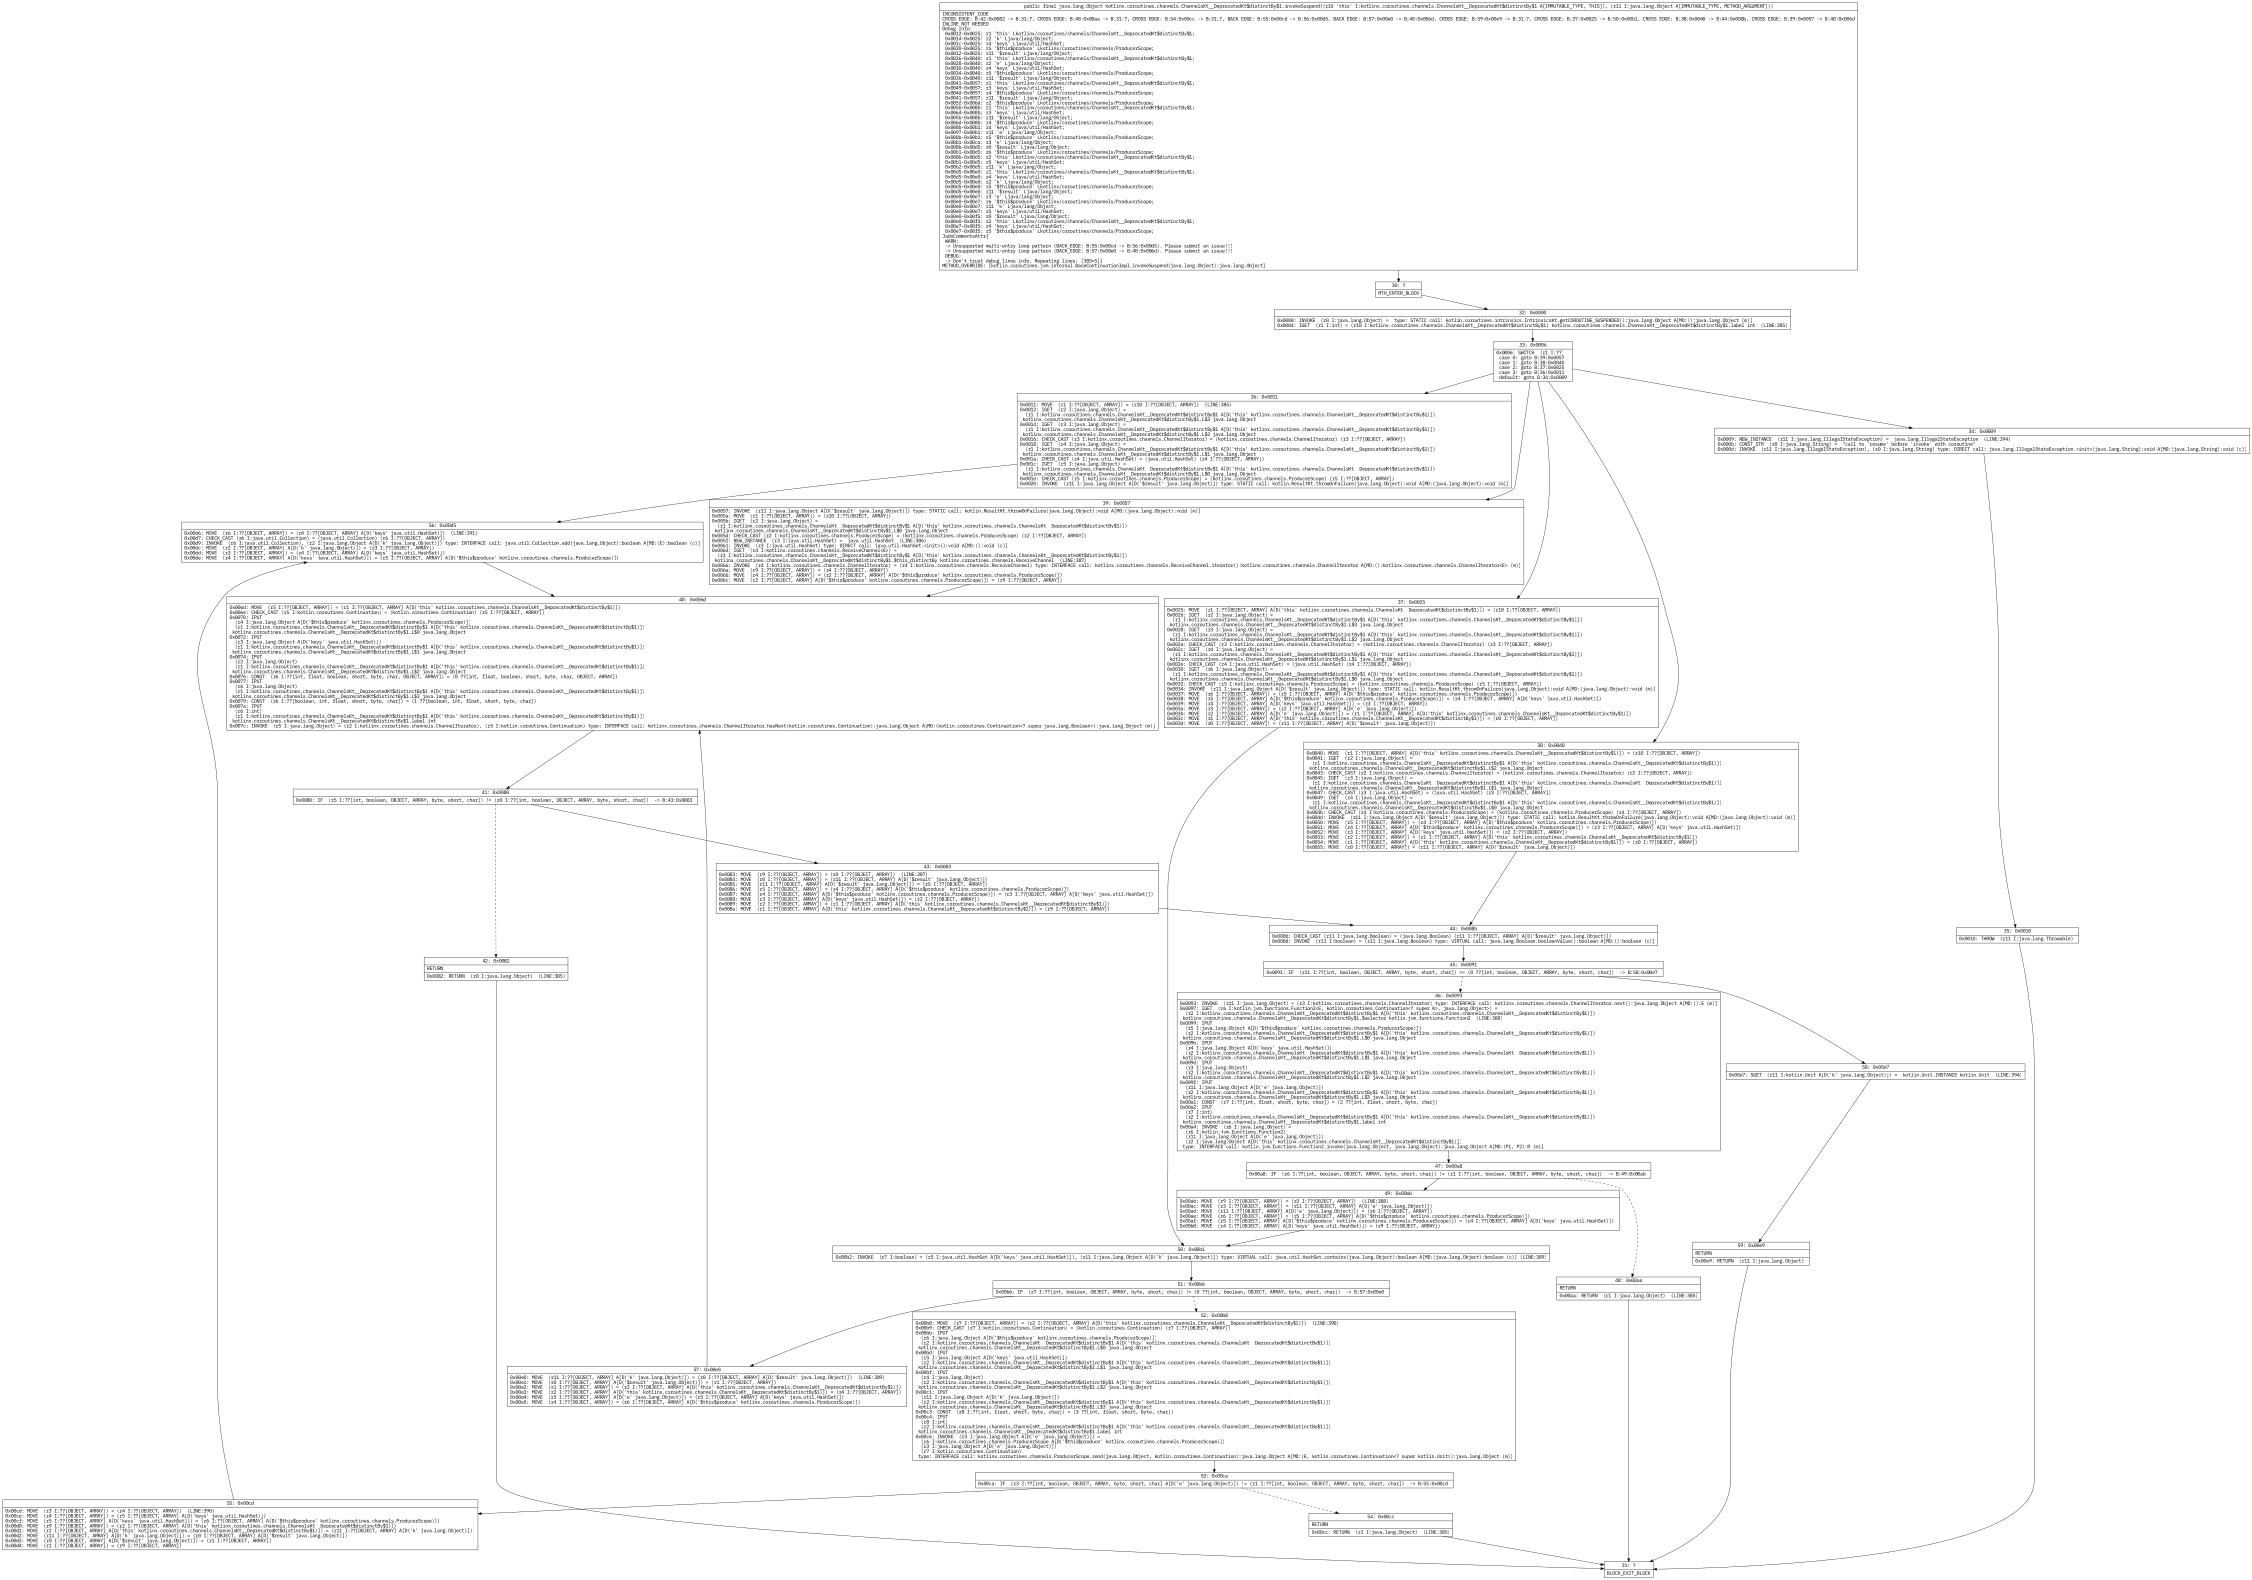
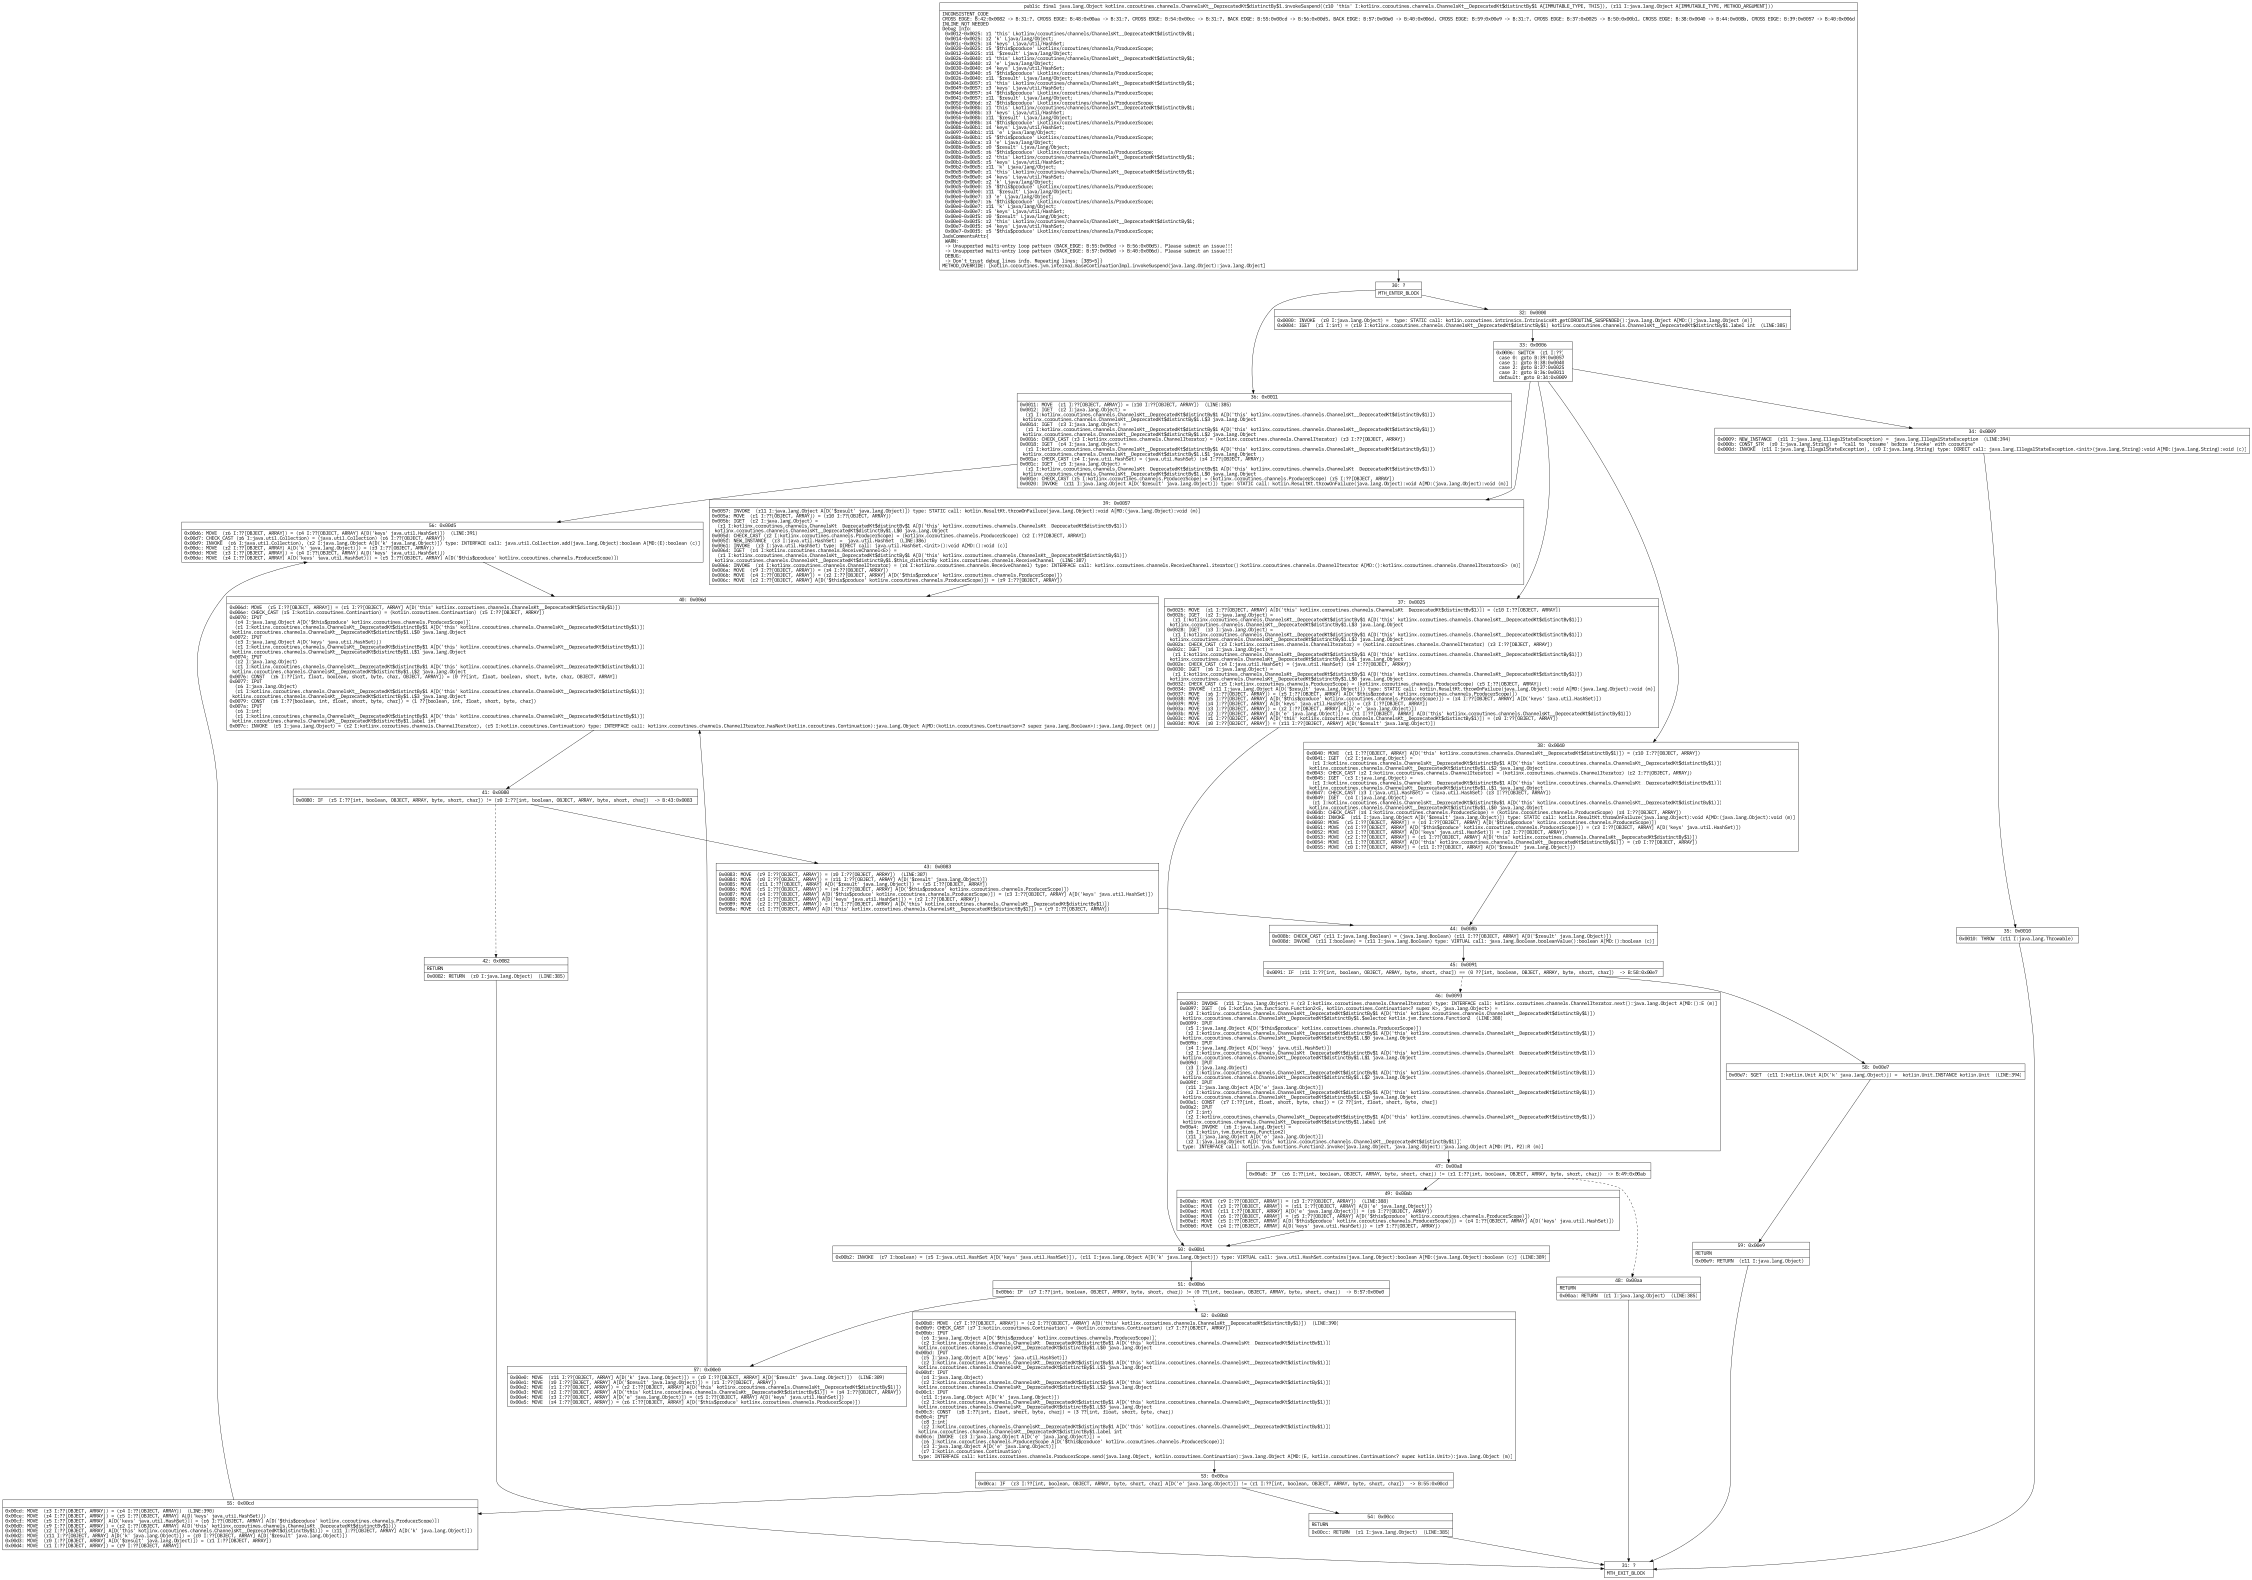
(1461, 383) -> (1281, 303)
(1289, 1500) -> (1289, 1500)
(1629, 1573) -> (1626, 1573)
